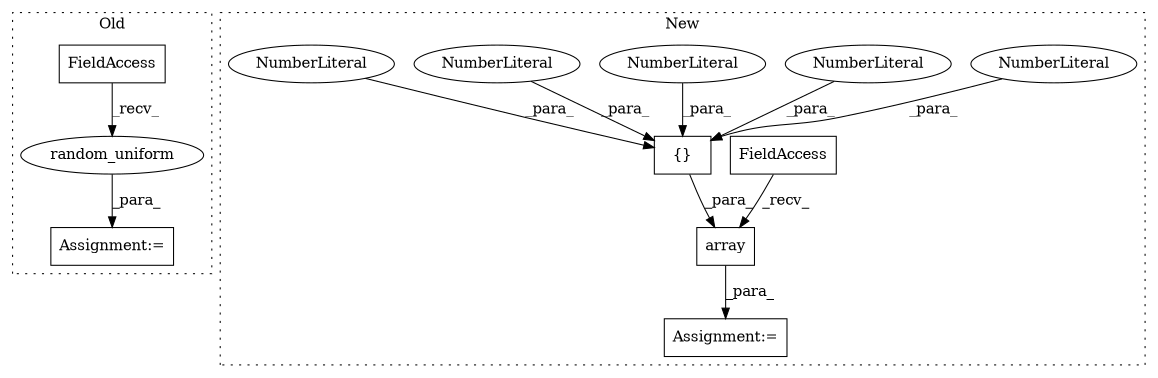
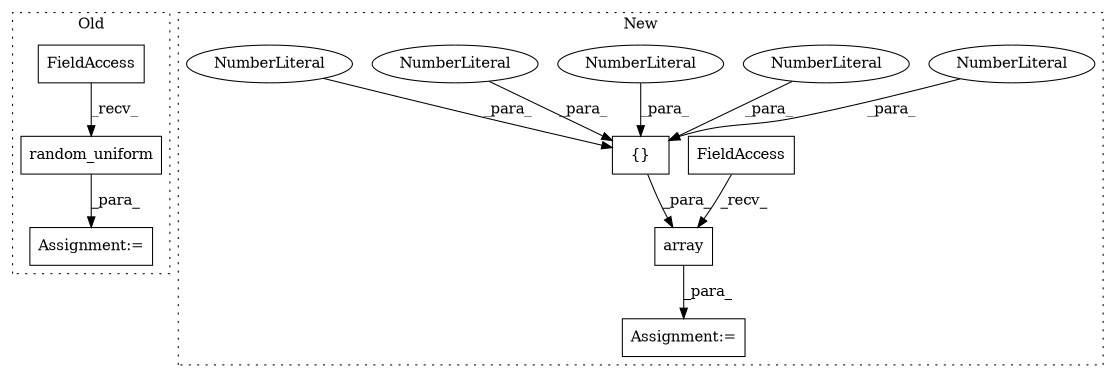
(112, 155) -> (91, 155)
